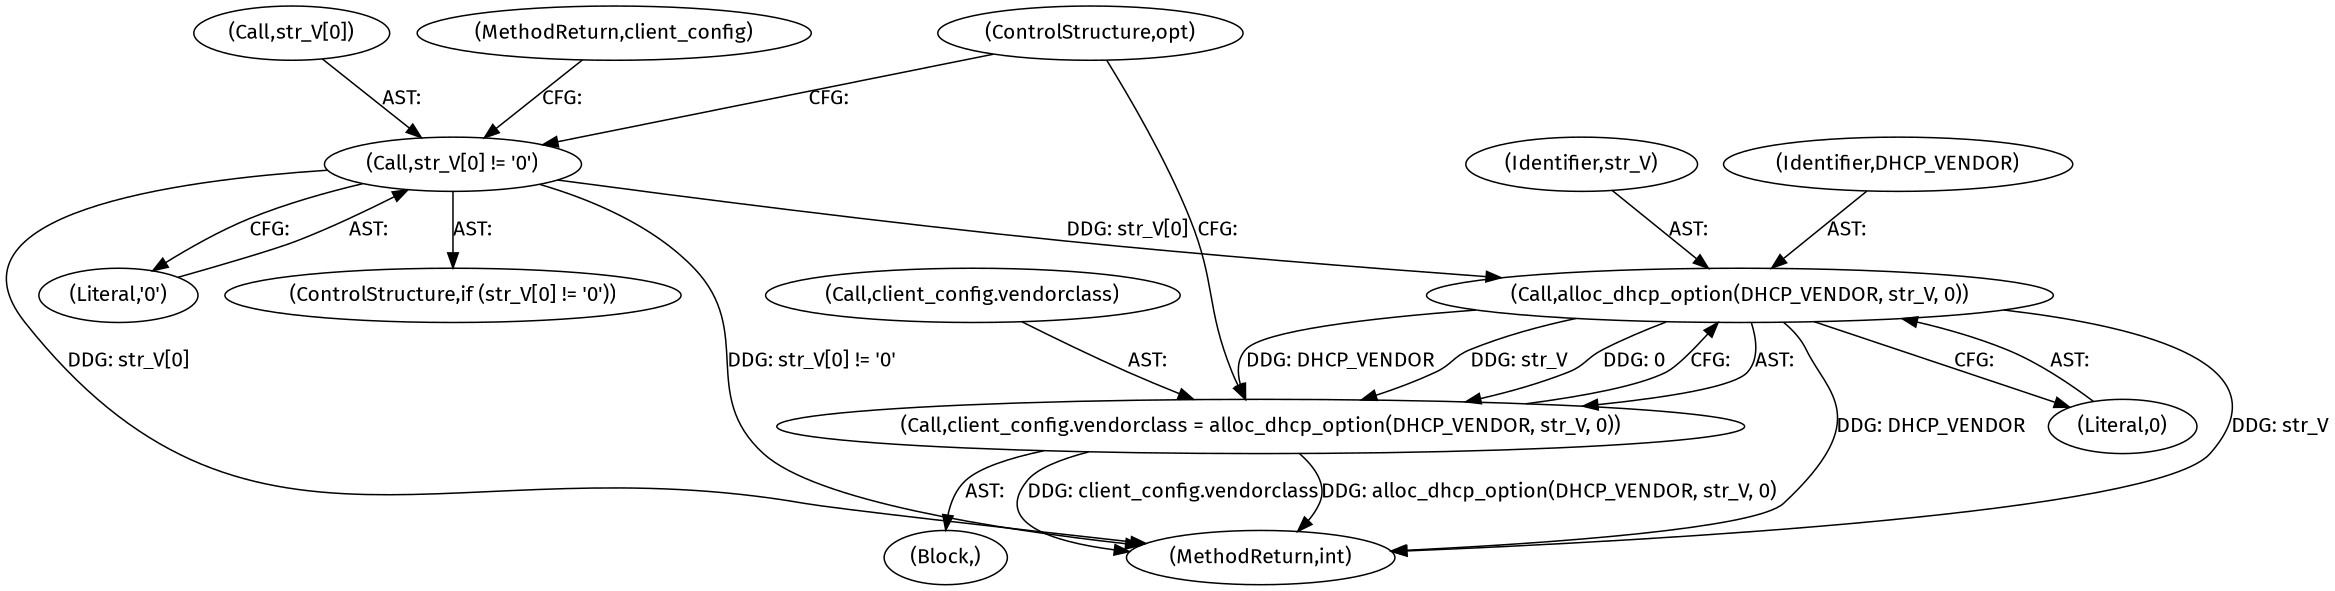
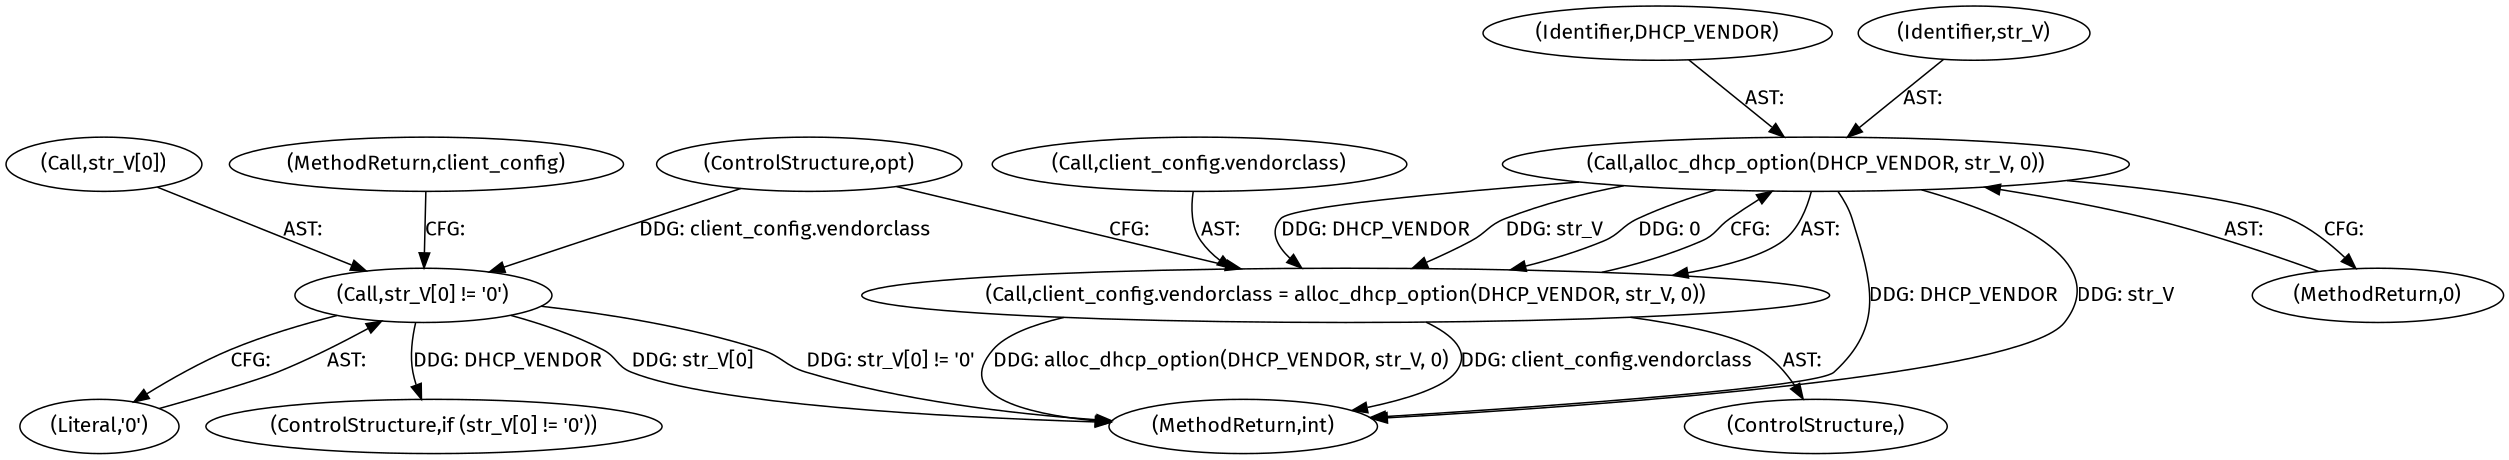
(832, 99) -> (785, 230)
(476, 230) -> (508, 361)
(1021, 236) -> none
(2123, 426) -> (2378, 295)
(946, 558) -> (1816, 426)
